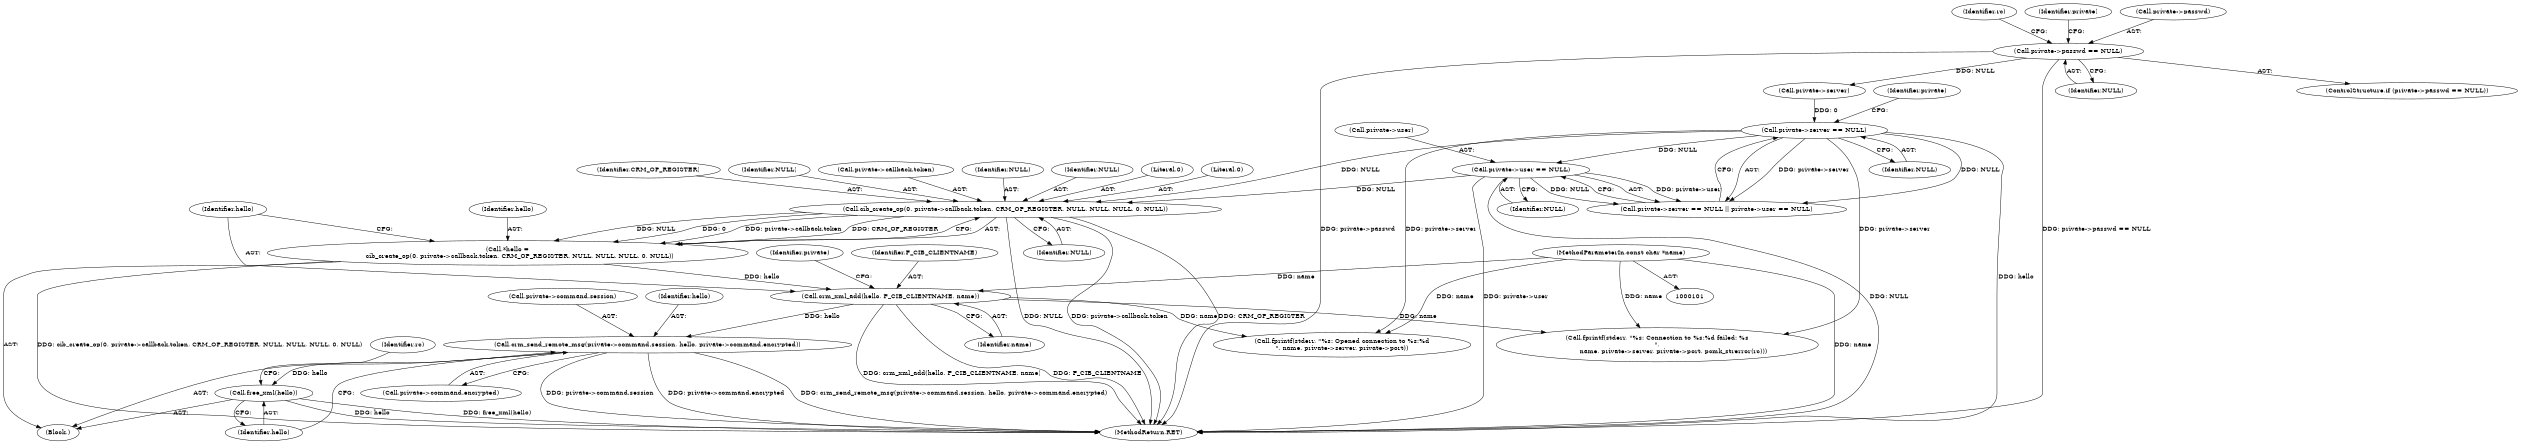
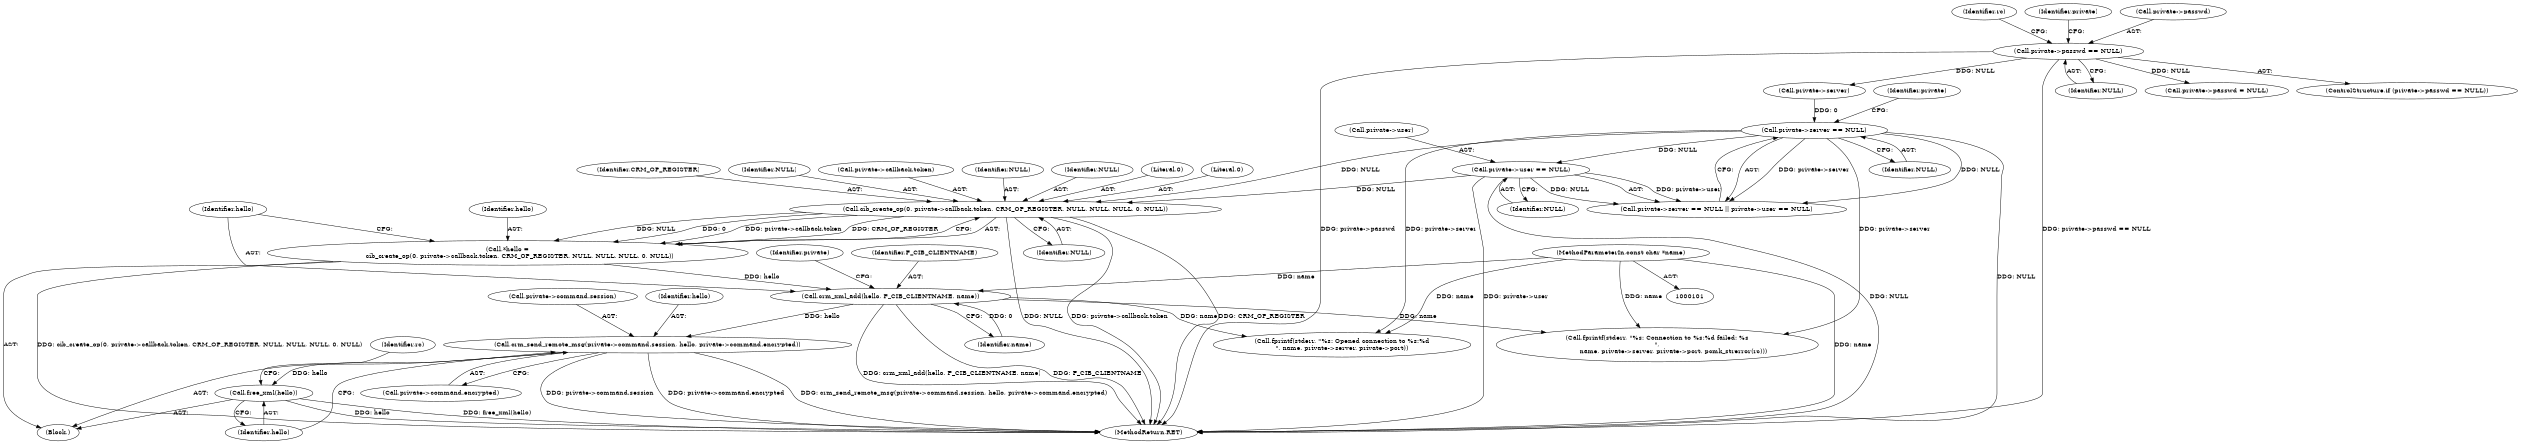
none -> (2217, 91)
(1604, 195) -> none
(2016, 277) -> (2016, 277)
(1001, 316) -> (1001, 316)
